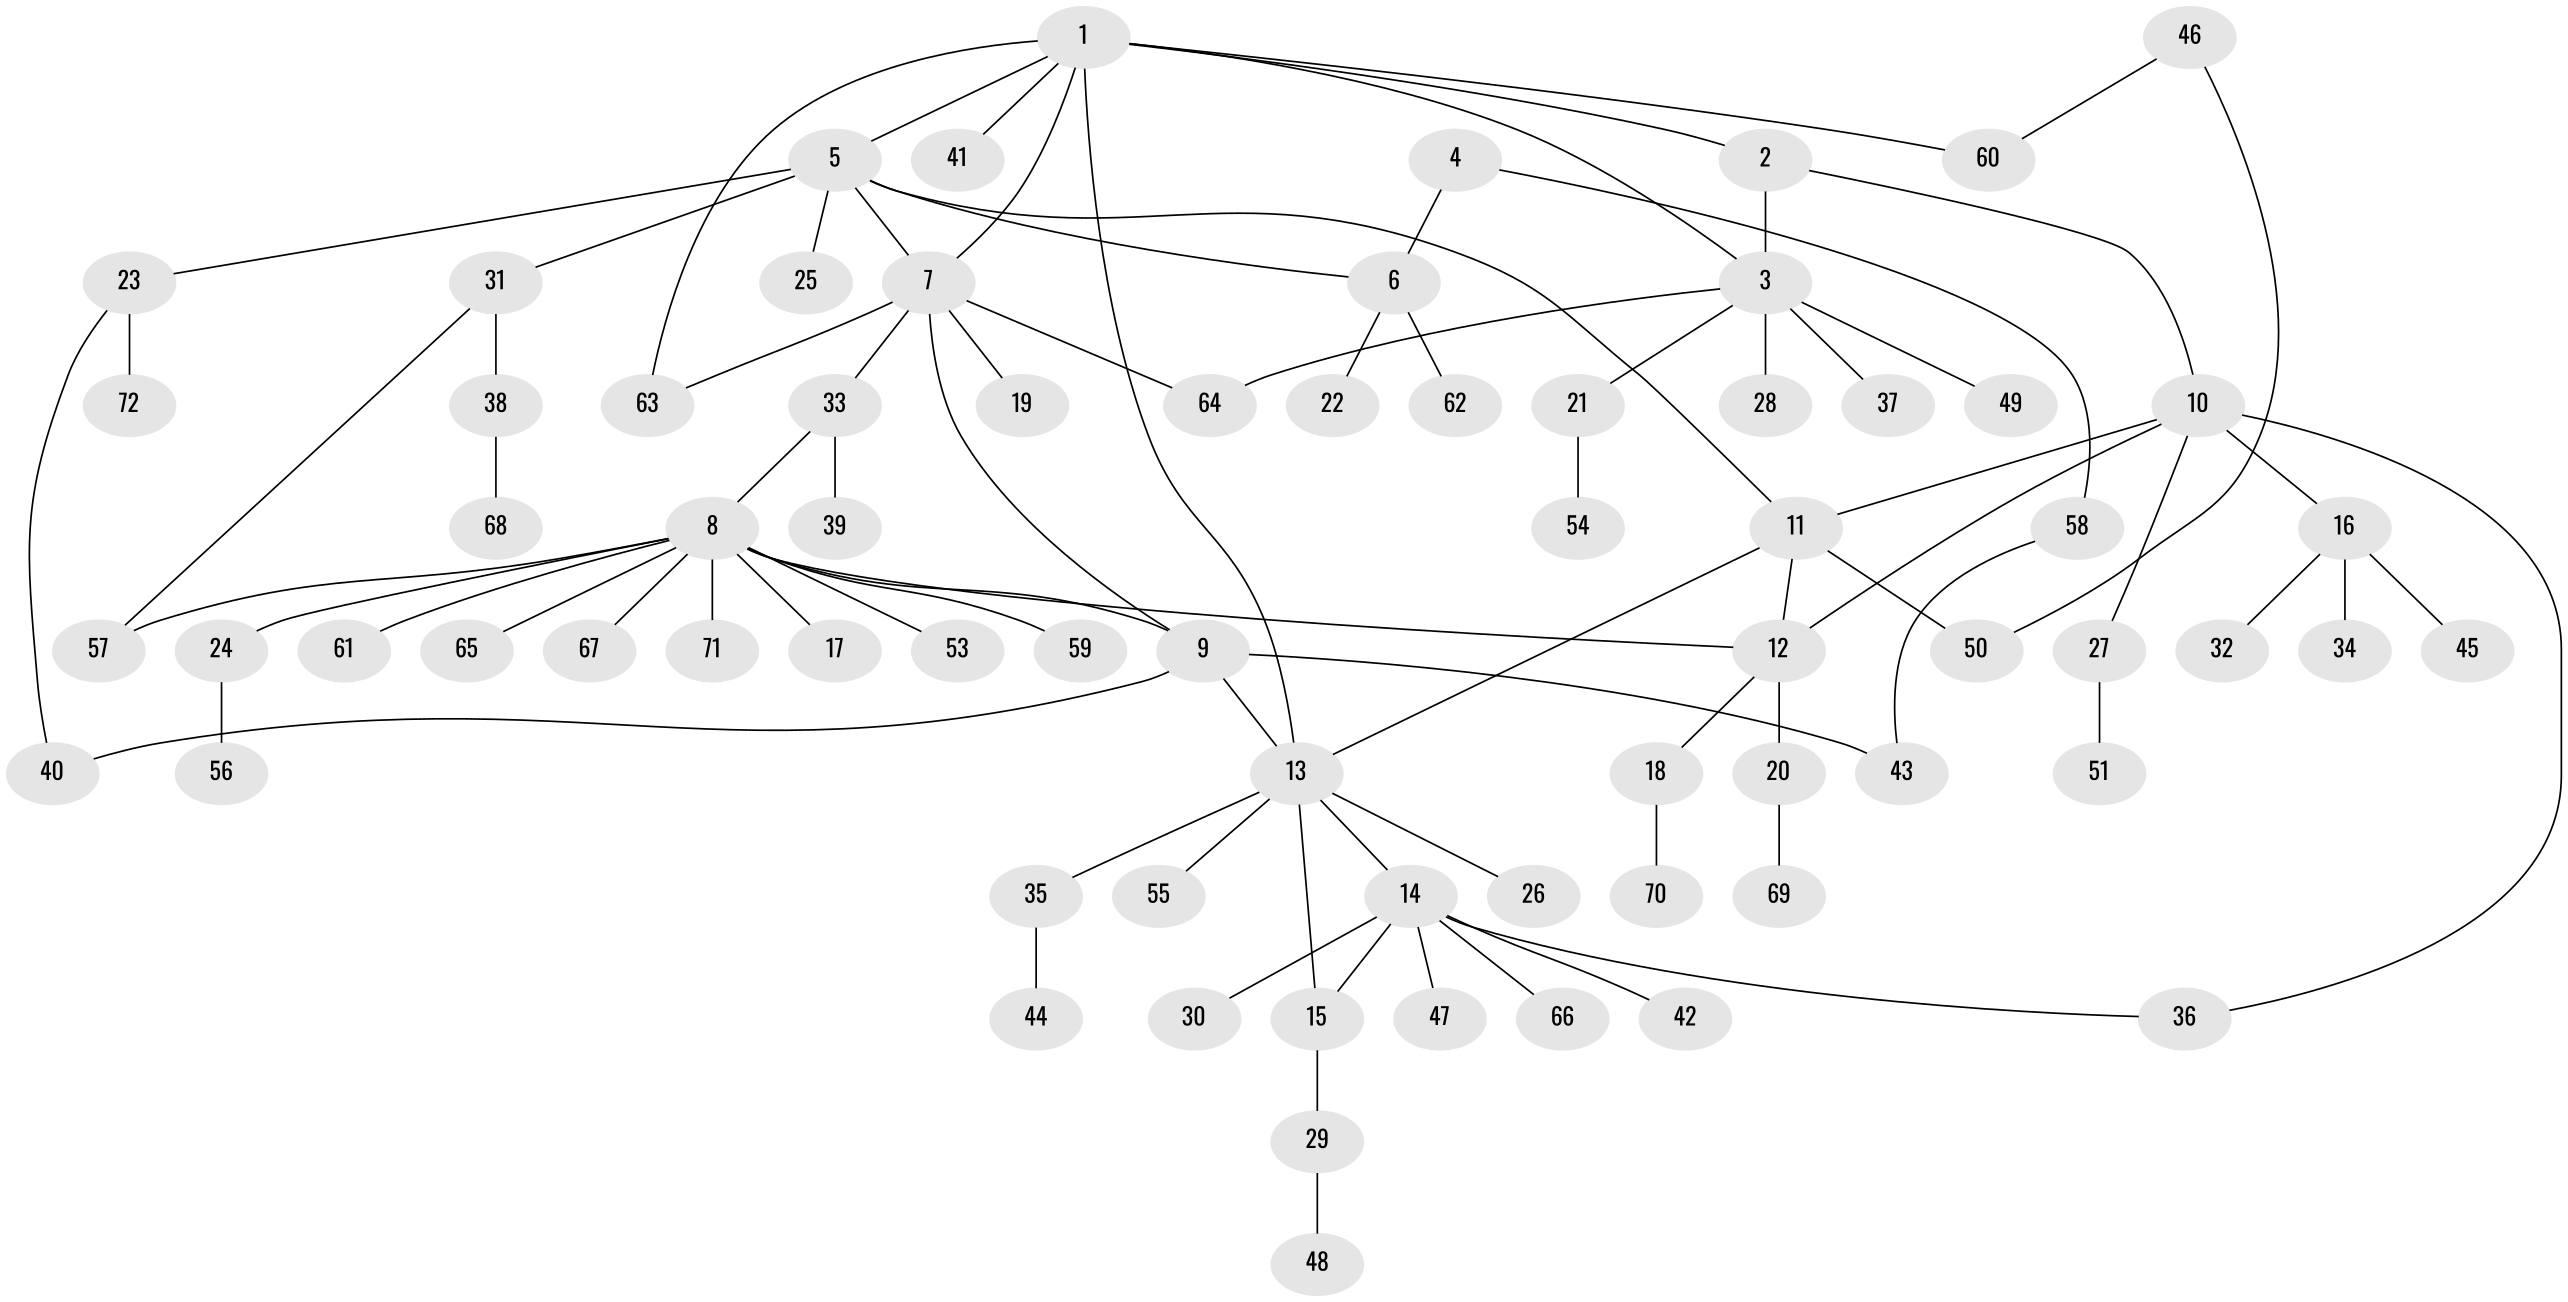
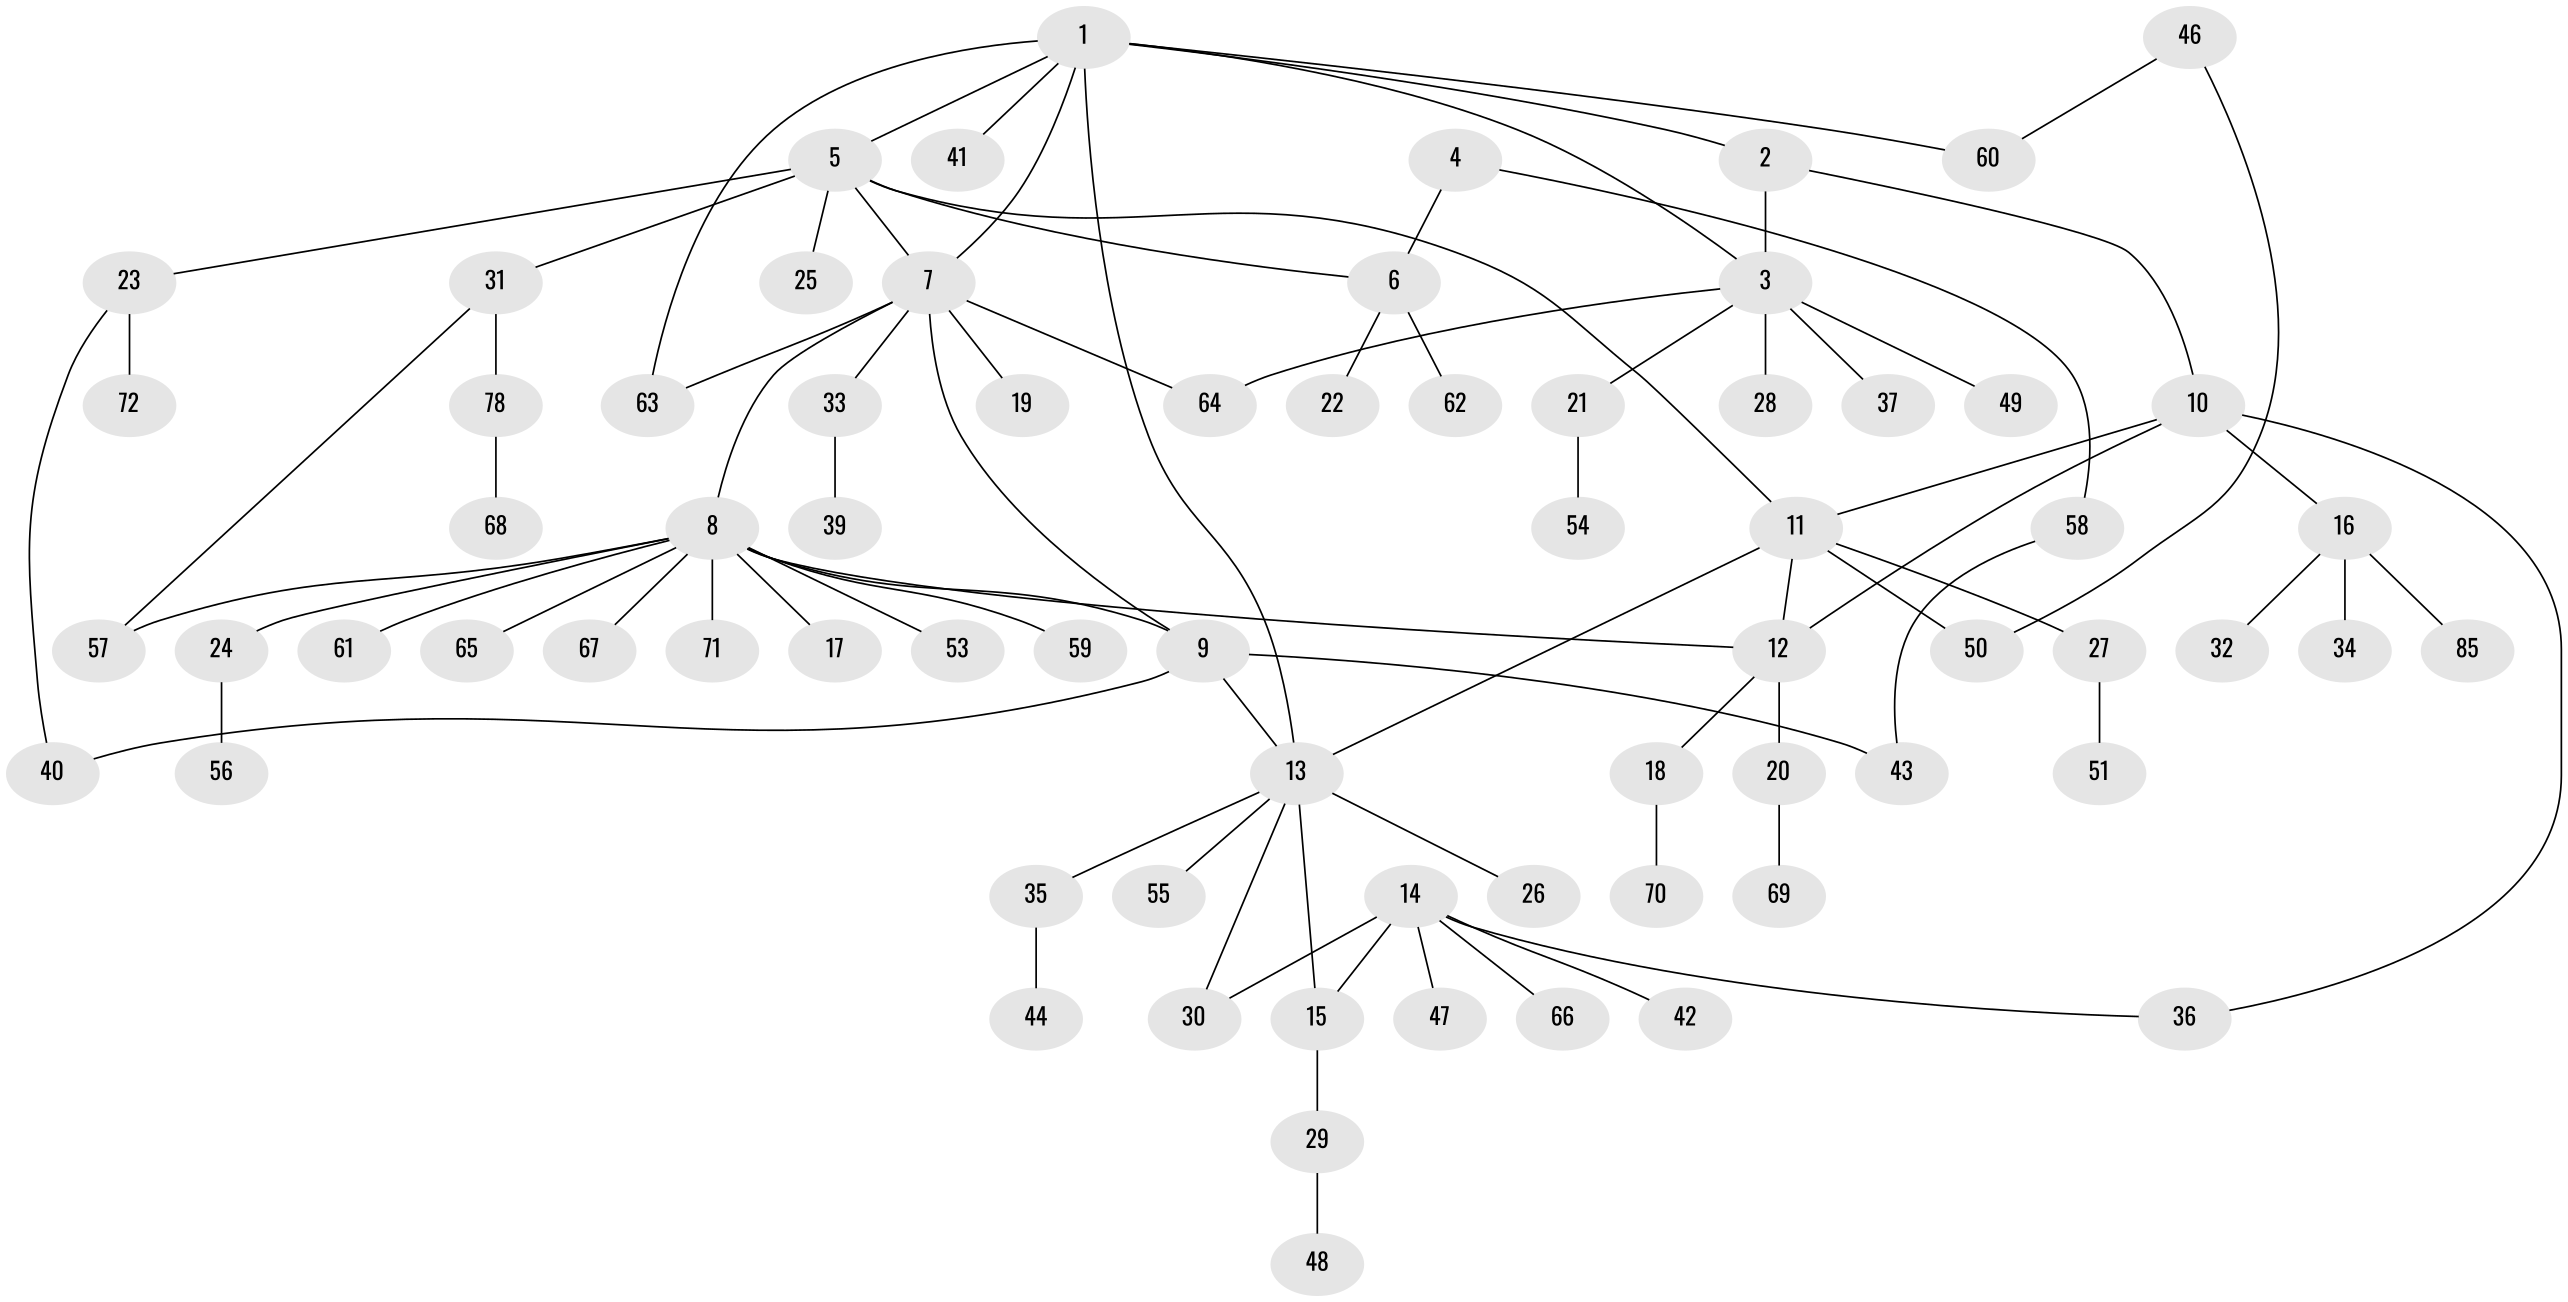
(496, 406) -> (496, 406)
(774, 467) -> (775, 374)
(2151, 529) -> (1962, 590)
(2468, 651) -> (2468, 651)
(1354, 835) -> (1246, 896)
